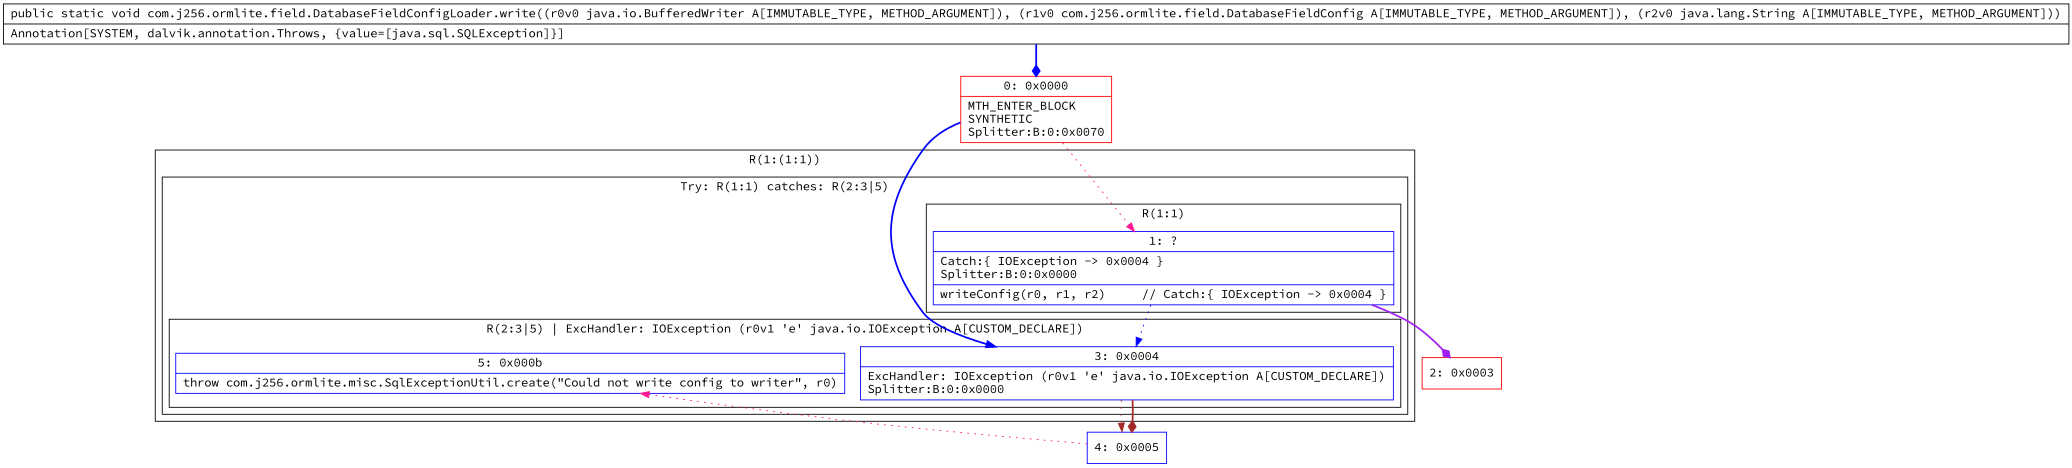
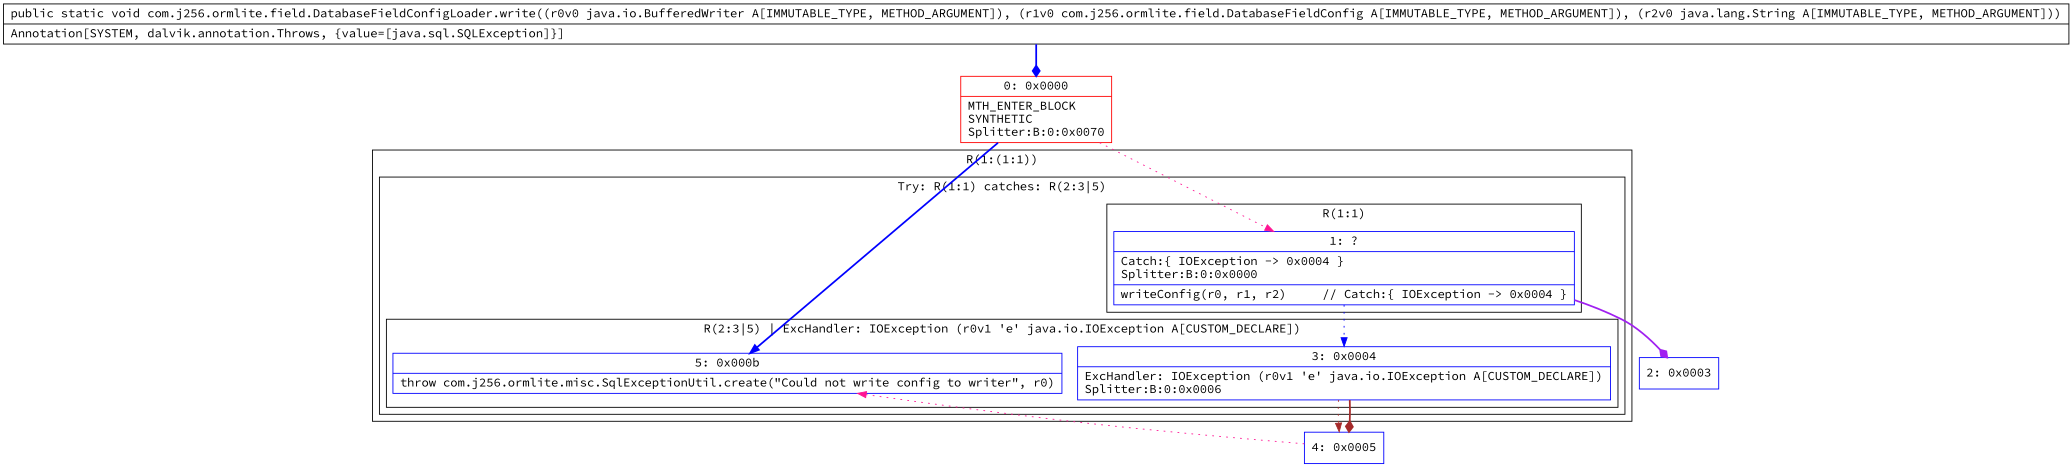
(892, 244) -> (878, 245)
(1462, 373) -> (1679, 373)
(936, 389) -> (1153, 389)
